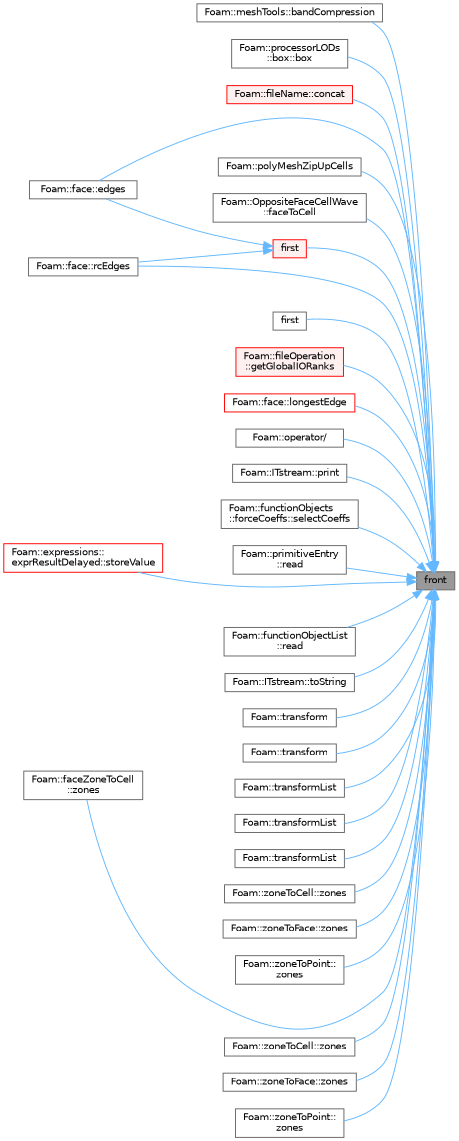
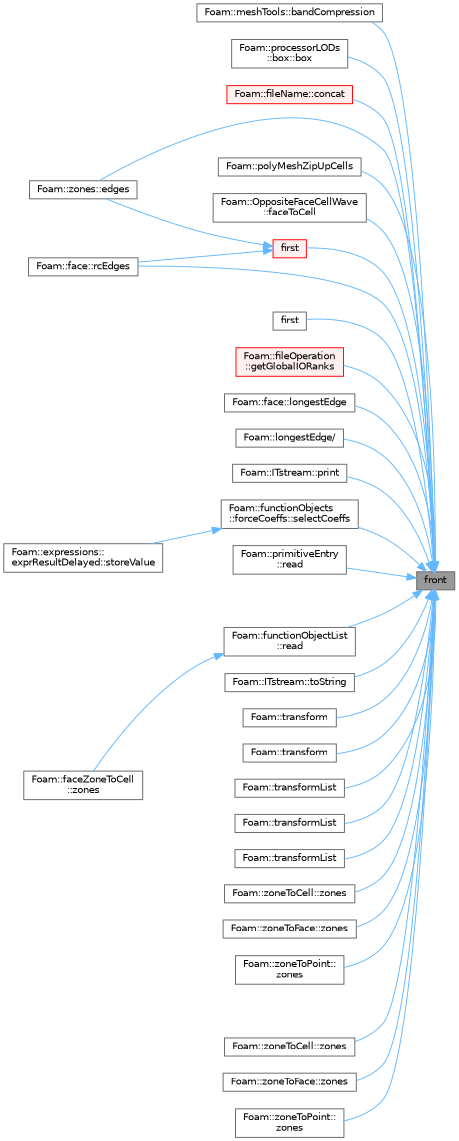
(83, 190) -> (83, 190)
(290, 403) -> (290, 403)
(290, 438) -> (290, 438)
(83, 558) -> (83, 558)
(272, 587) -> (182, 537)
(370, 1002) -> (147, 706)
